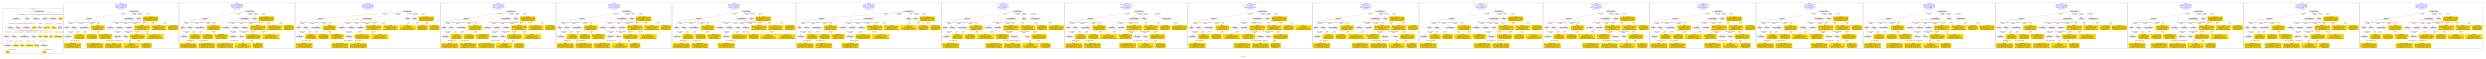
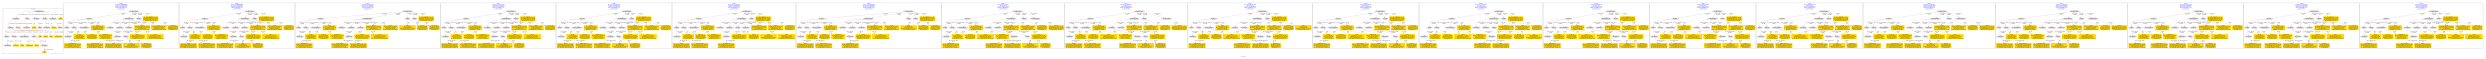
(47, 28) -> (47, 28)
(8, 52) -> none
